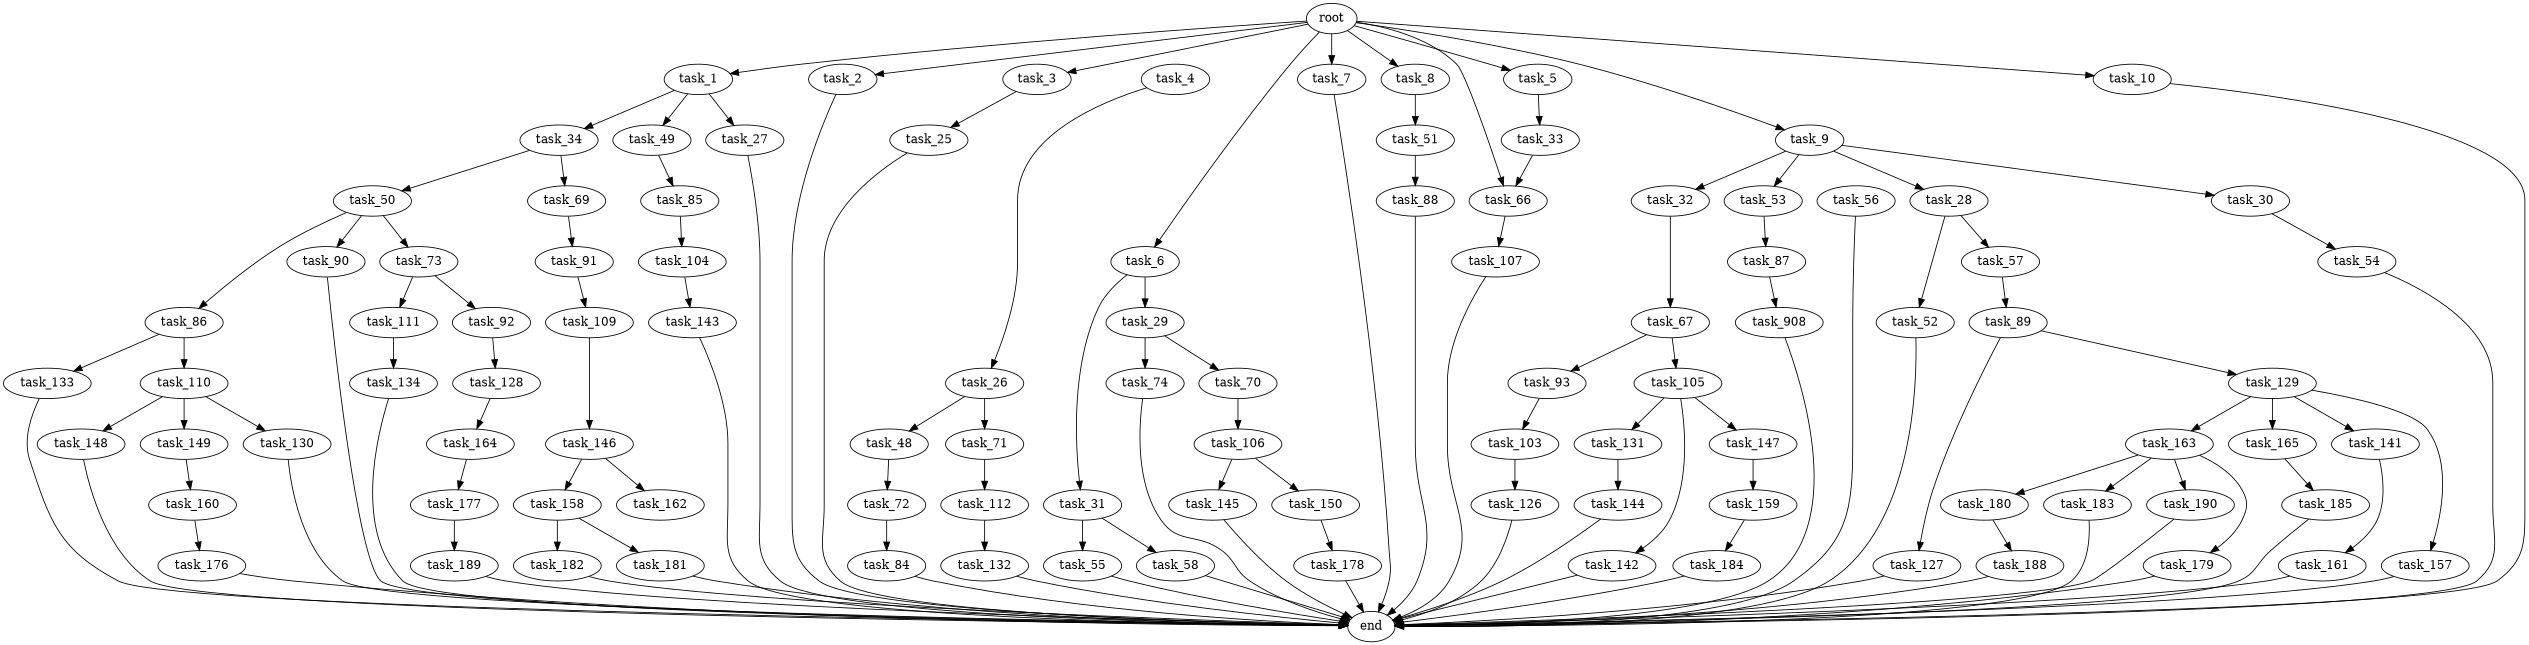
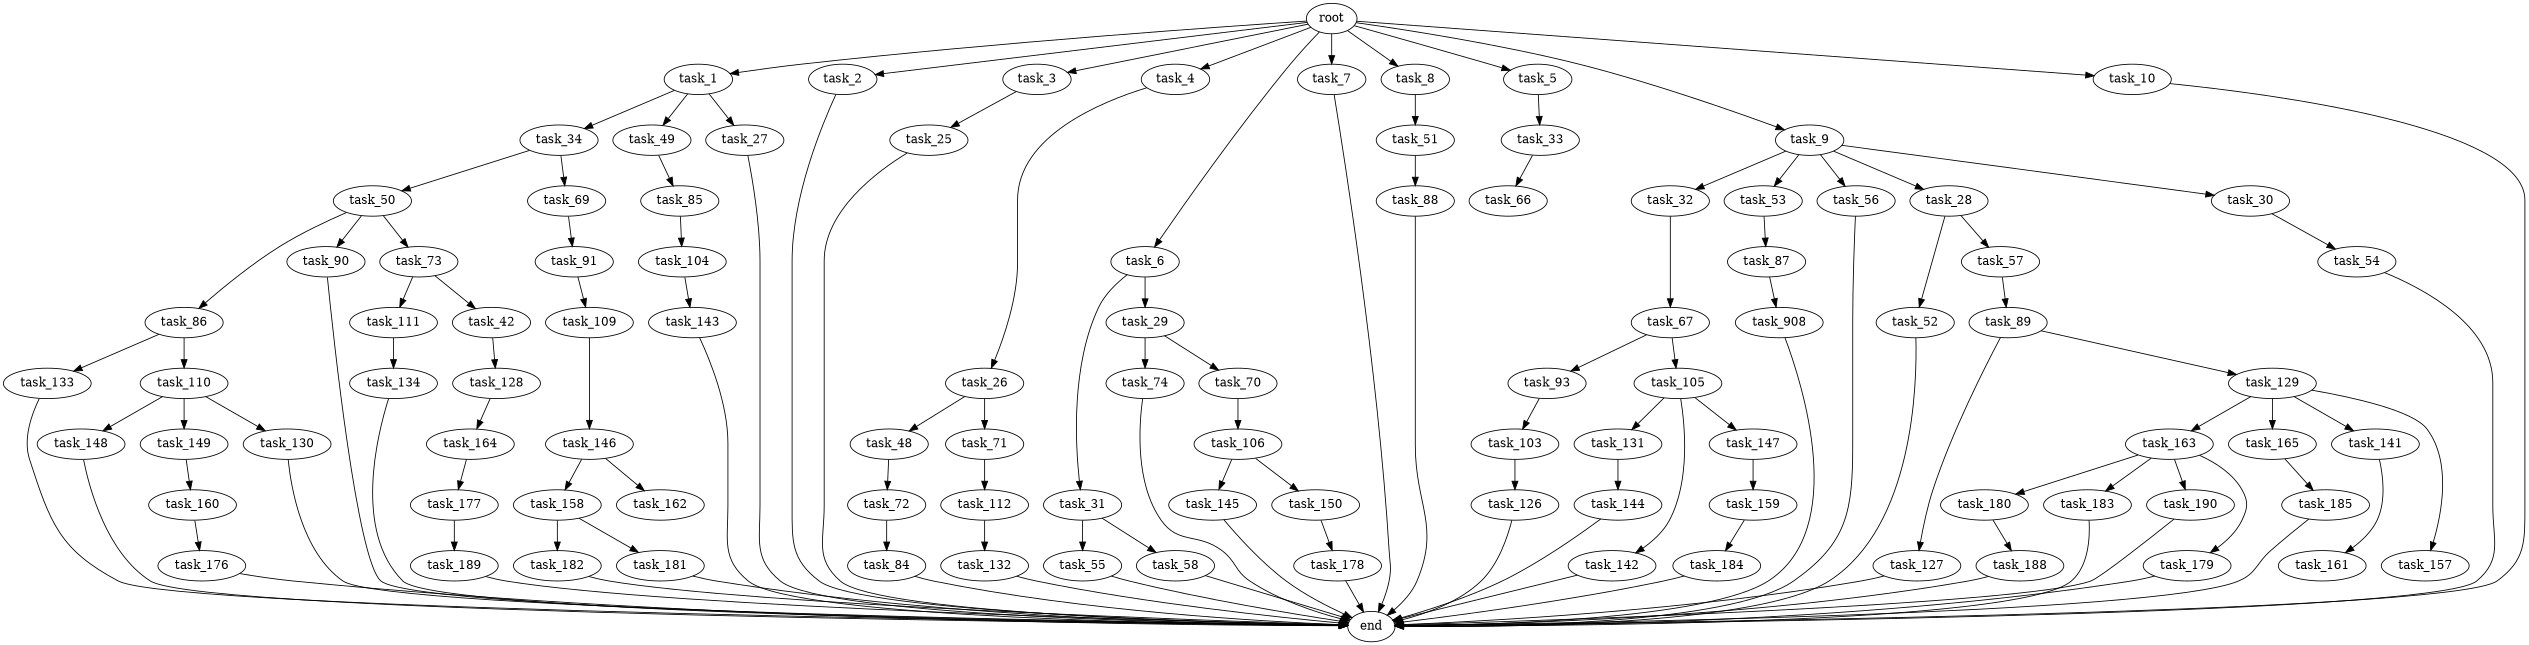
(1460, 69) -> (1260, 47)
none -> (1830, 167)
(1496, 262) -> none
(491, 323) -> (491, 323)
(1848, 610) -> none
(1900, 613) -> none
